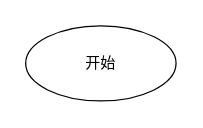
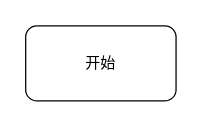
(101, 63) -> (101, 63)
